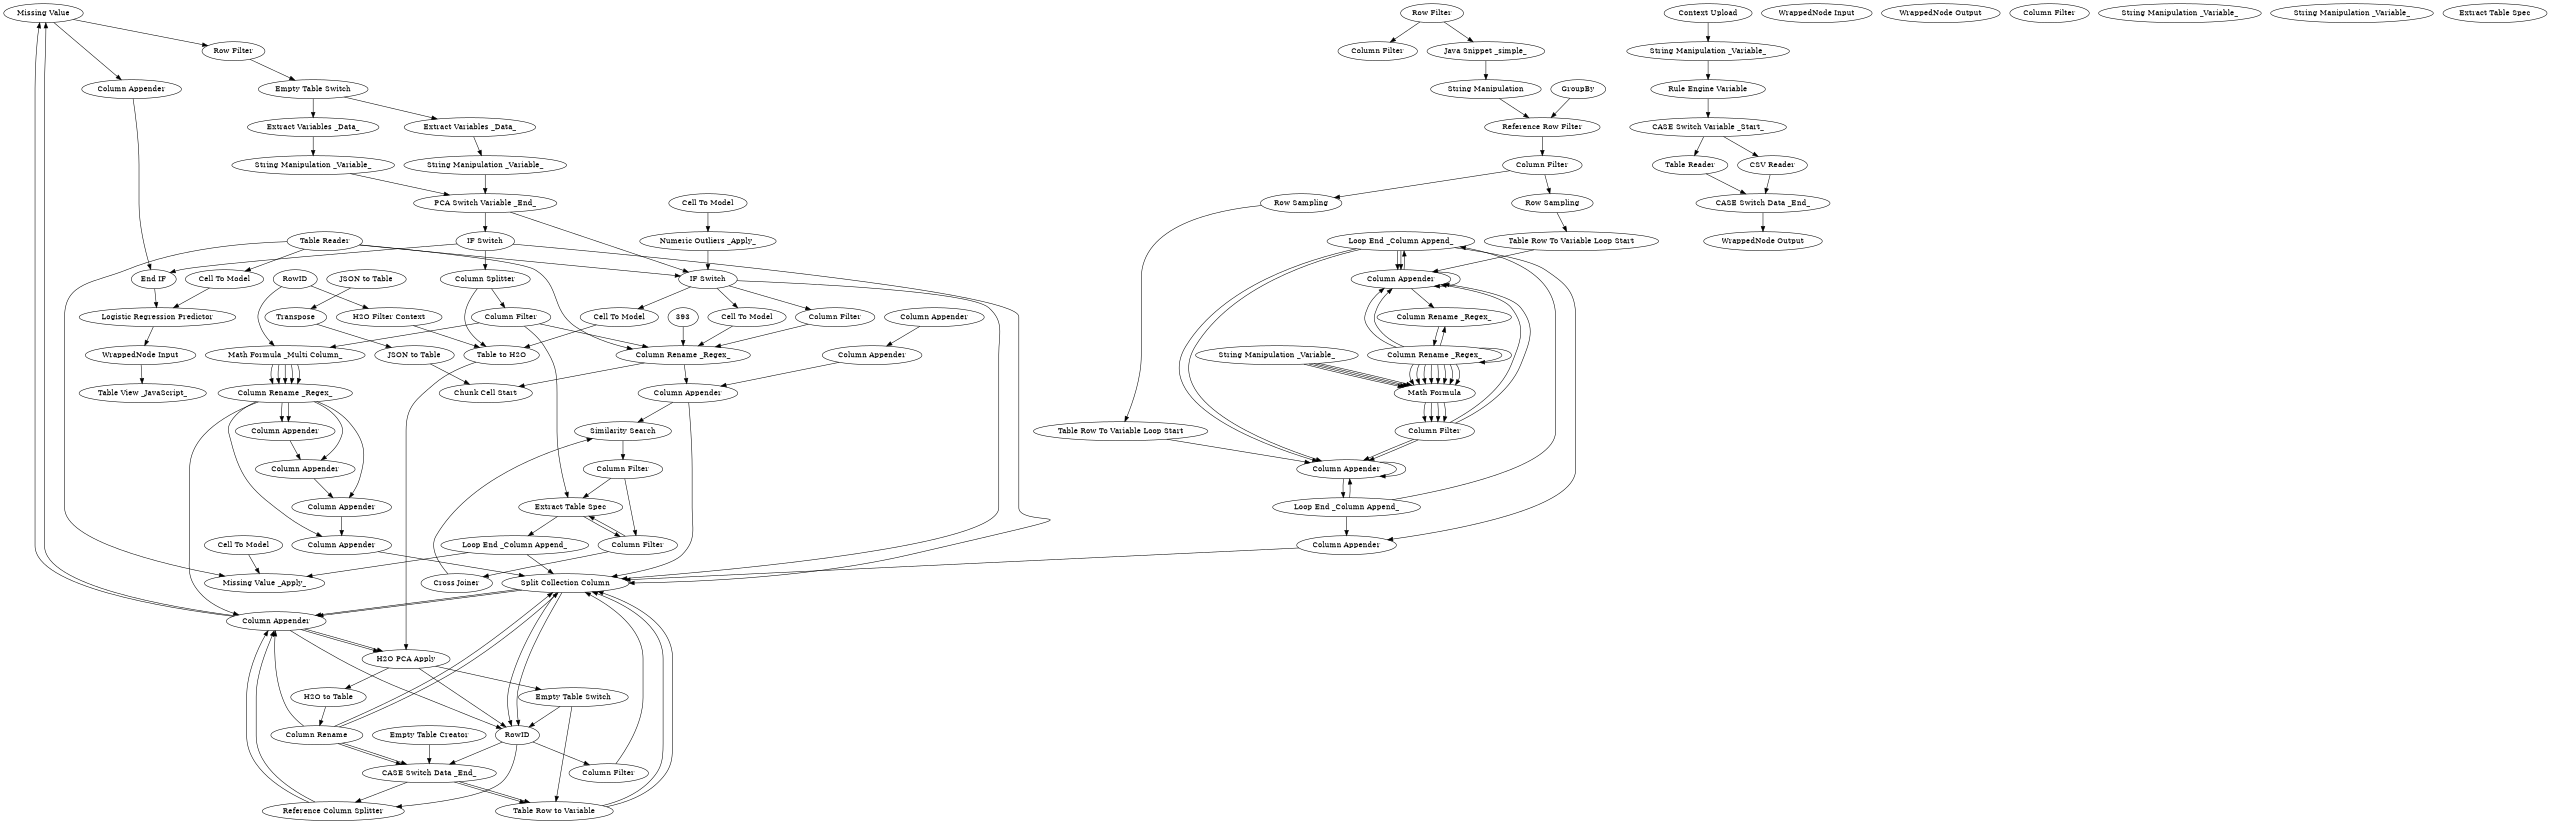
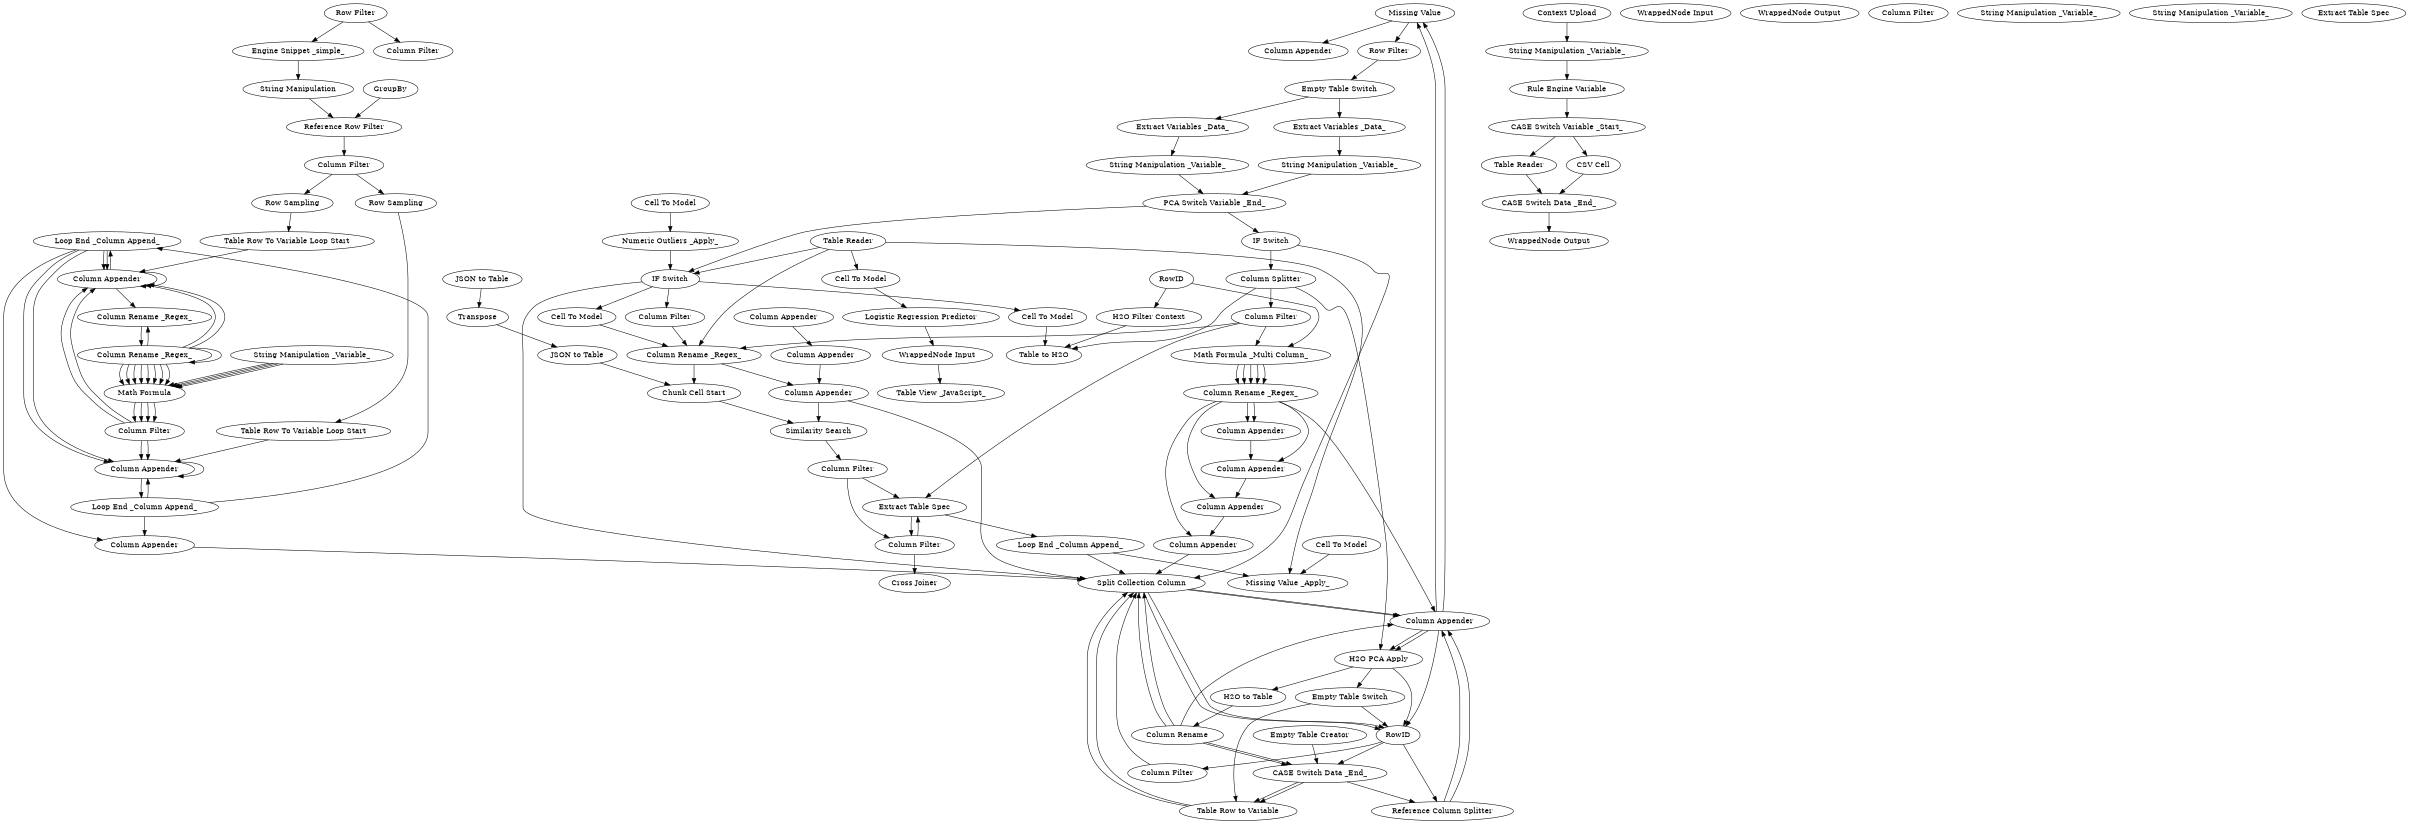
(1486, 51) -> (298, 51)
(1772, 165) -> (1593, 165)
(154, 279) -> none
(683, 317) -> none
(406, 485) -> (1373, 447)
(485, 486) -> (754, 411)
